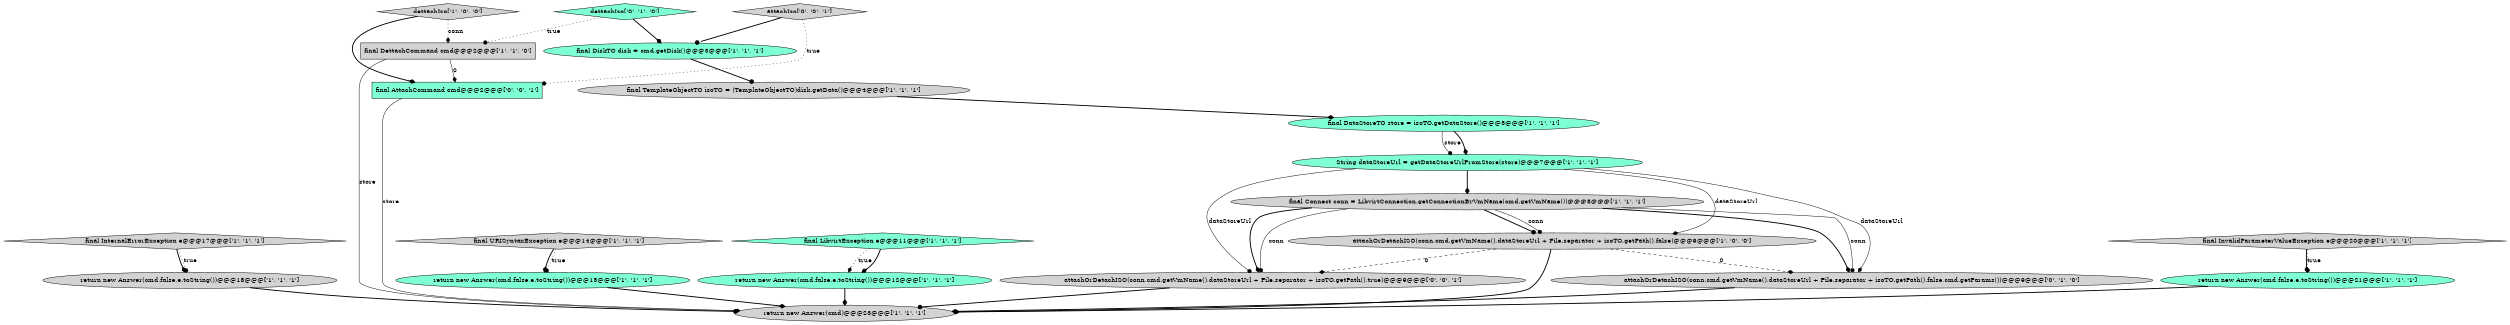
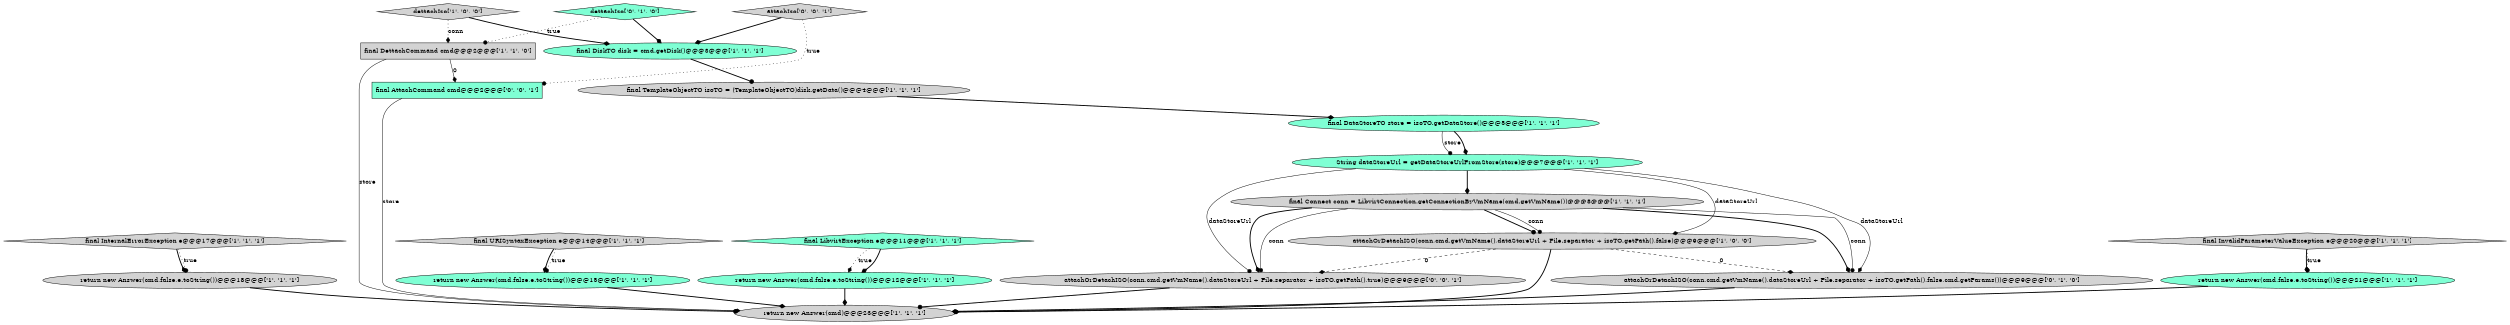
(741, 30) -> (741, 30)
(353, 45) -> (543, 34)
